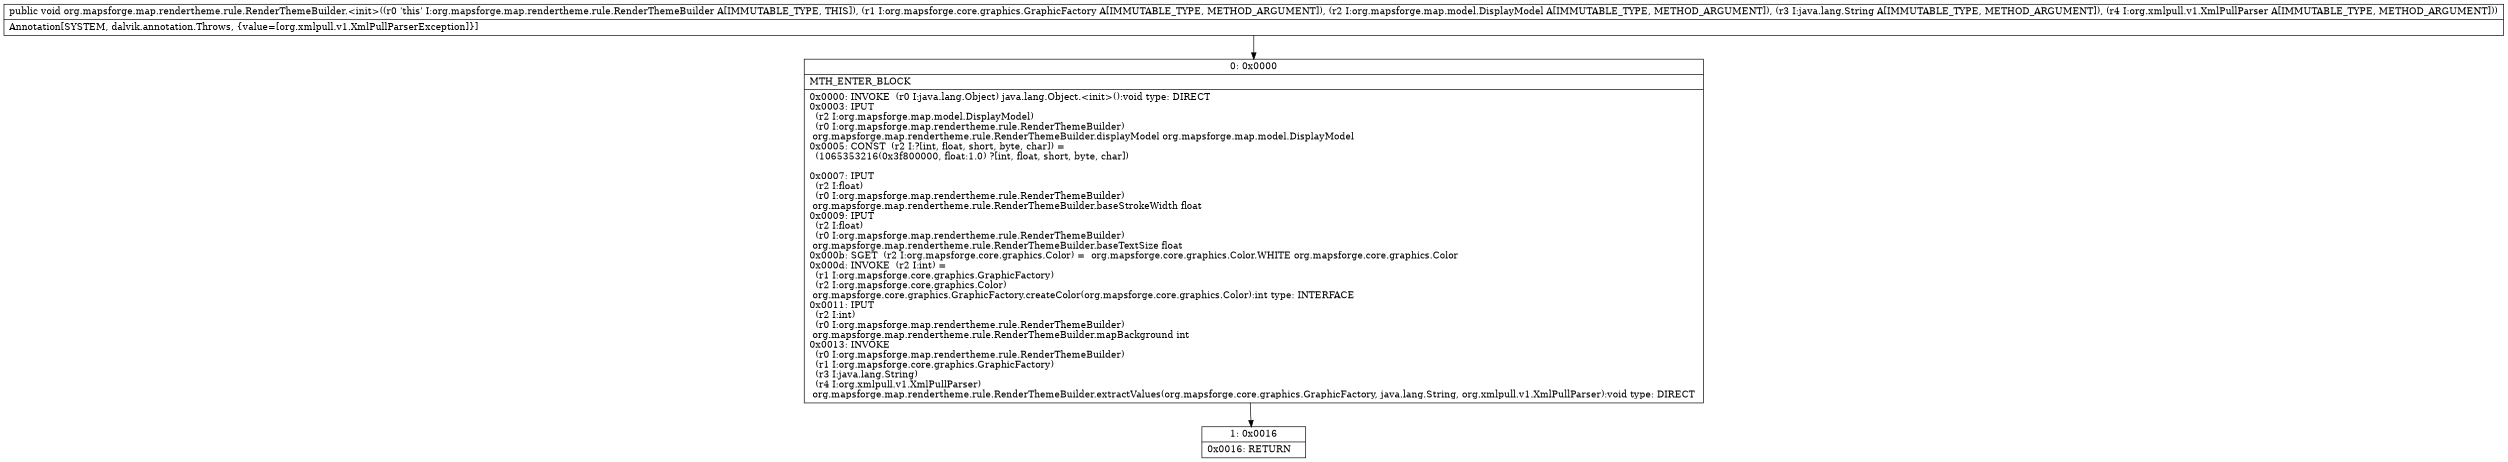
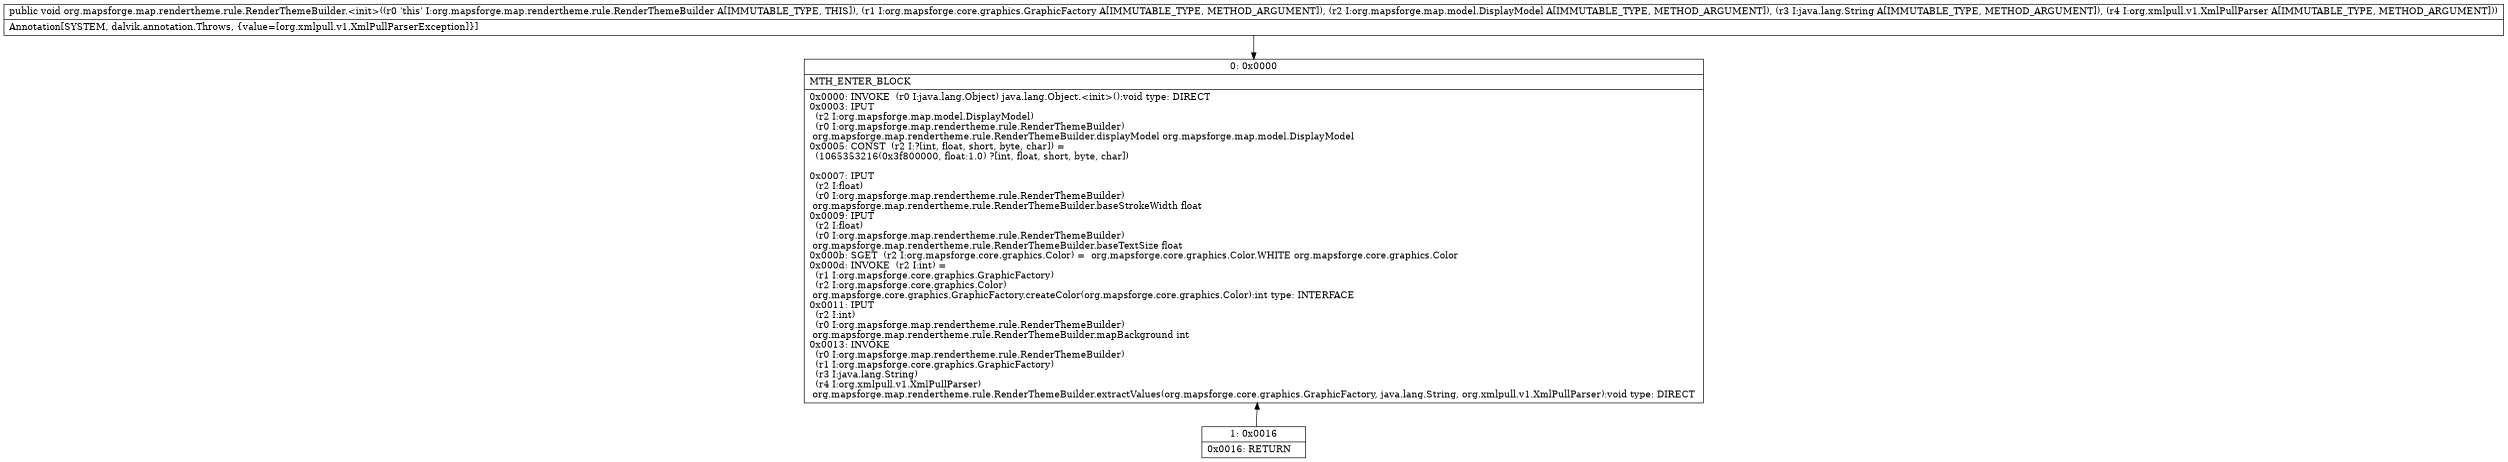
(1251, 411) -> (1257, 418)
